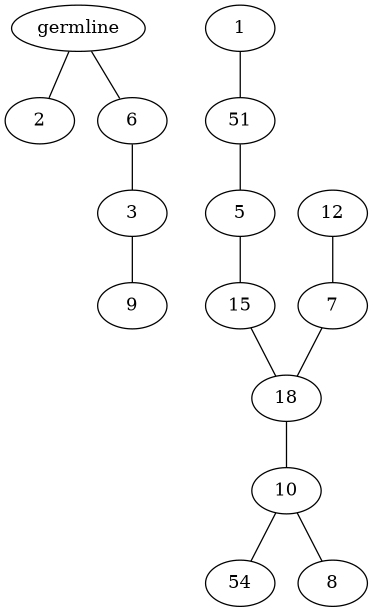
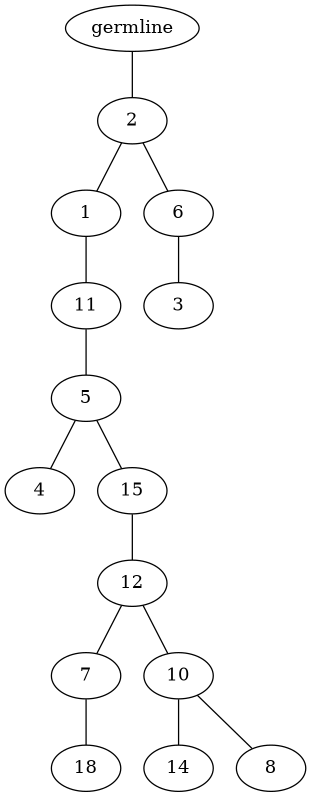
(106, 75) -> (155, 167)
(240, 121) -> (86, 306)
none -> (109, 167)
(132, 306) -> none
(263, 352) -> (132, 537)
(286, 445) -> (155, 630)
none -> (40, 491)
(240, 583) -> (179, 768)
